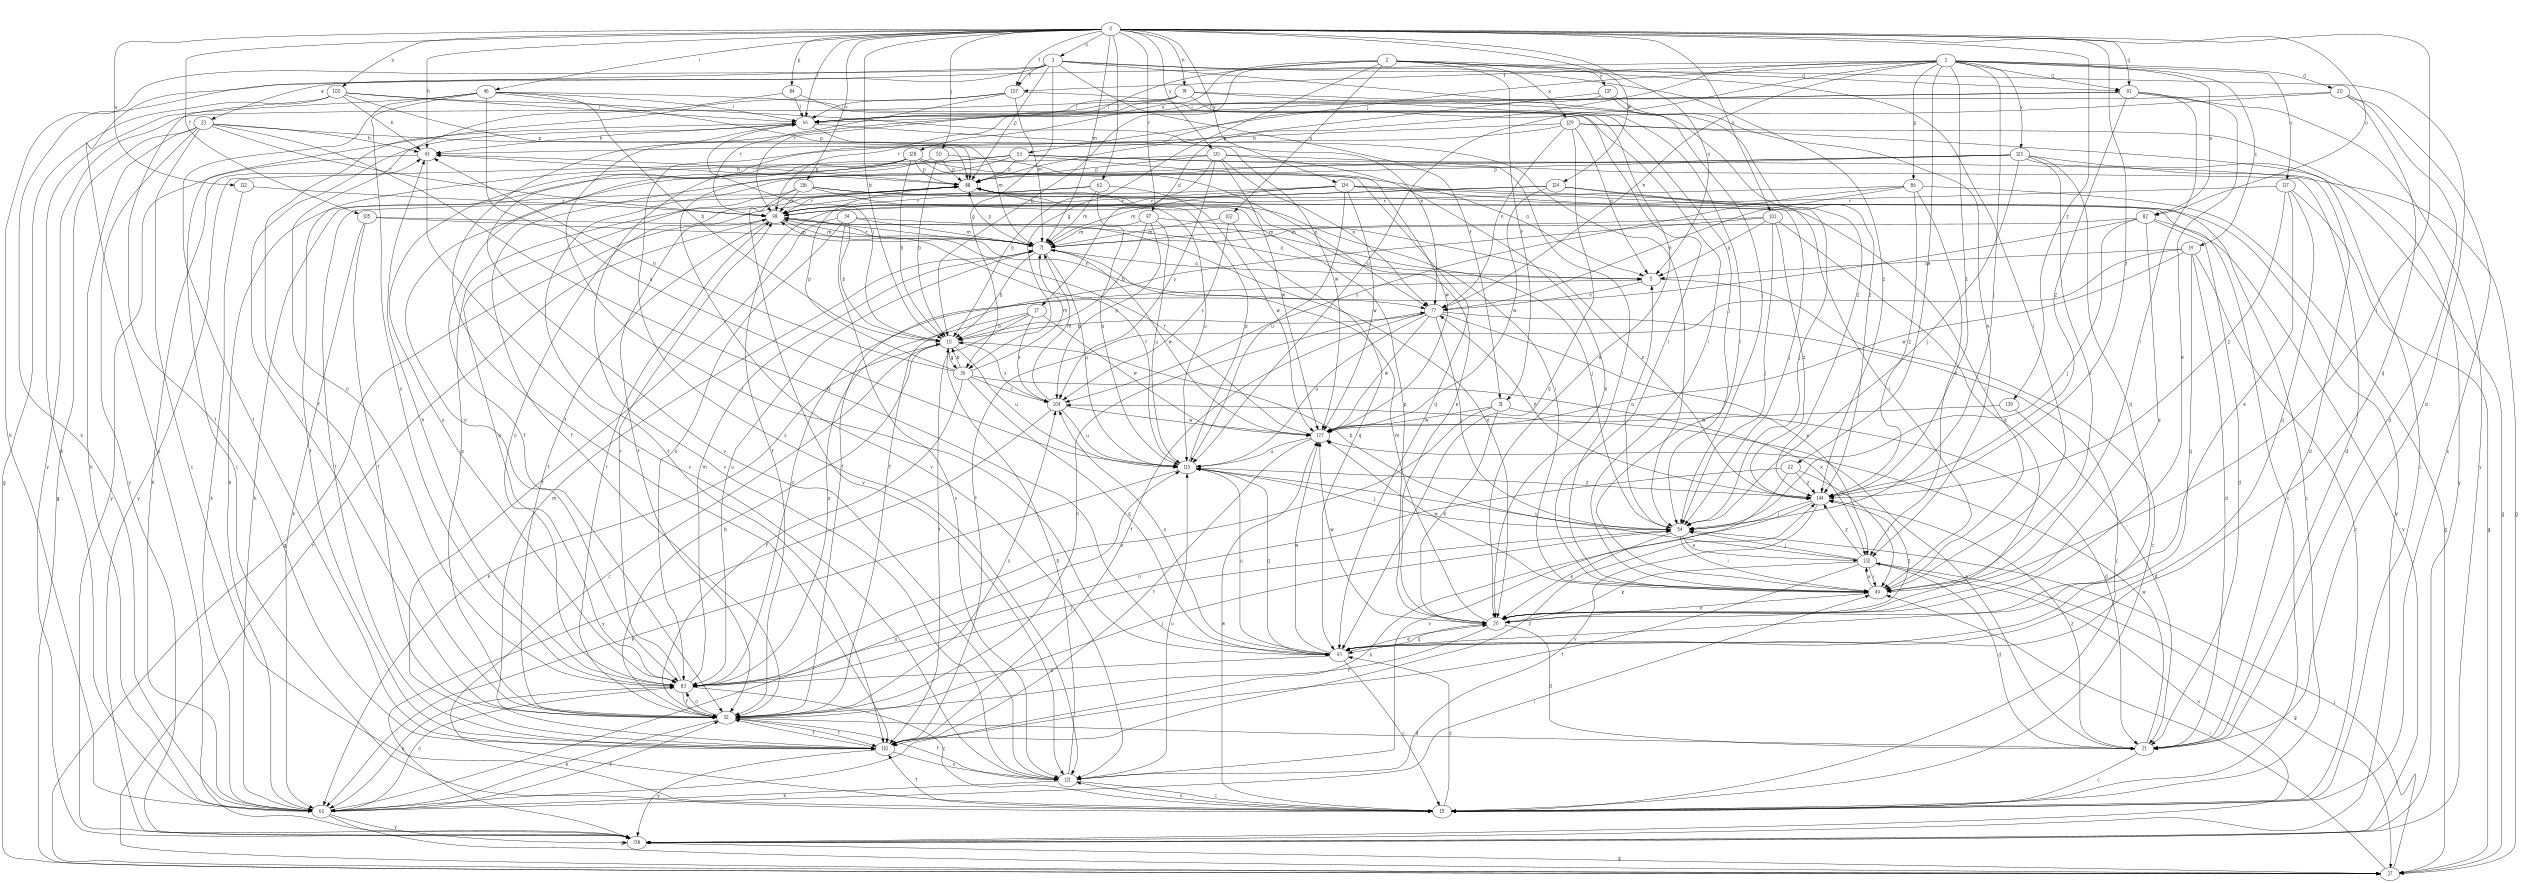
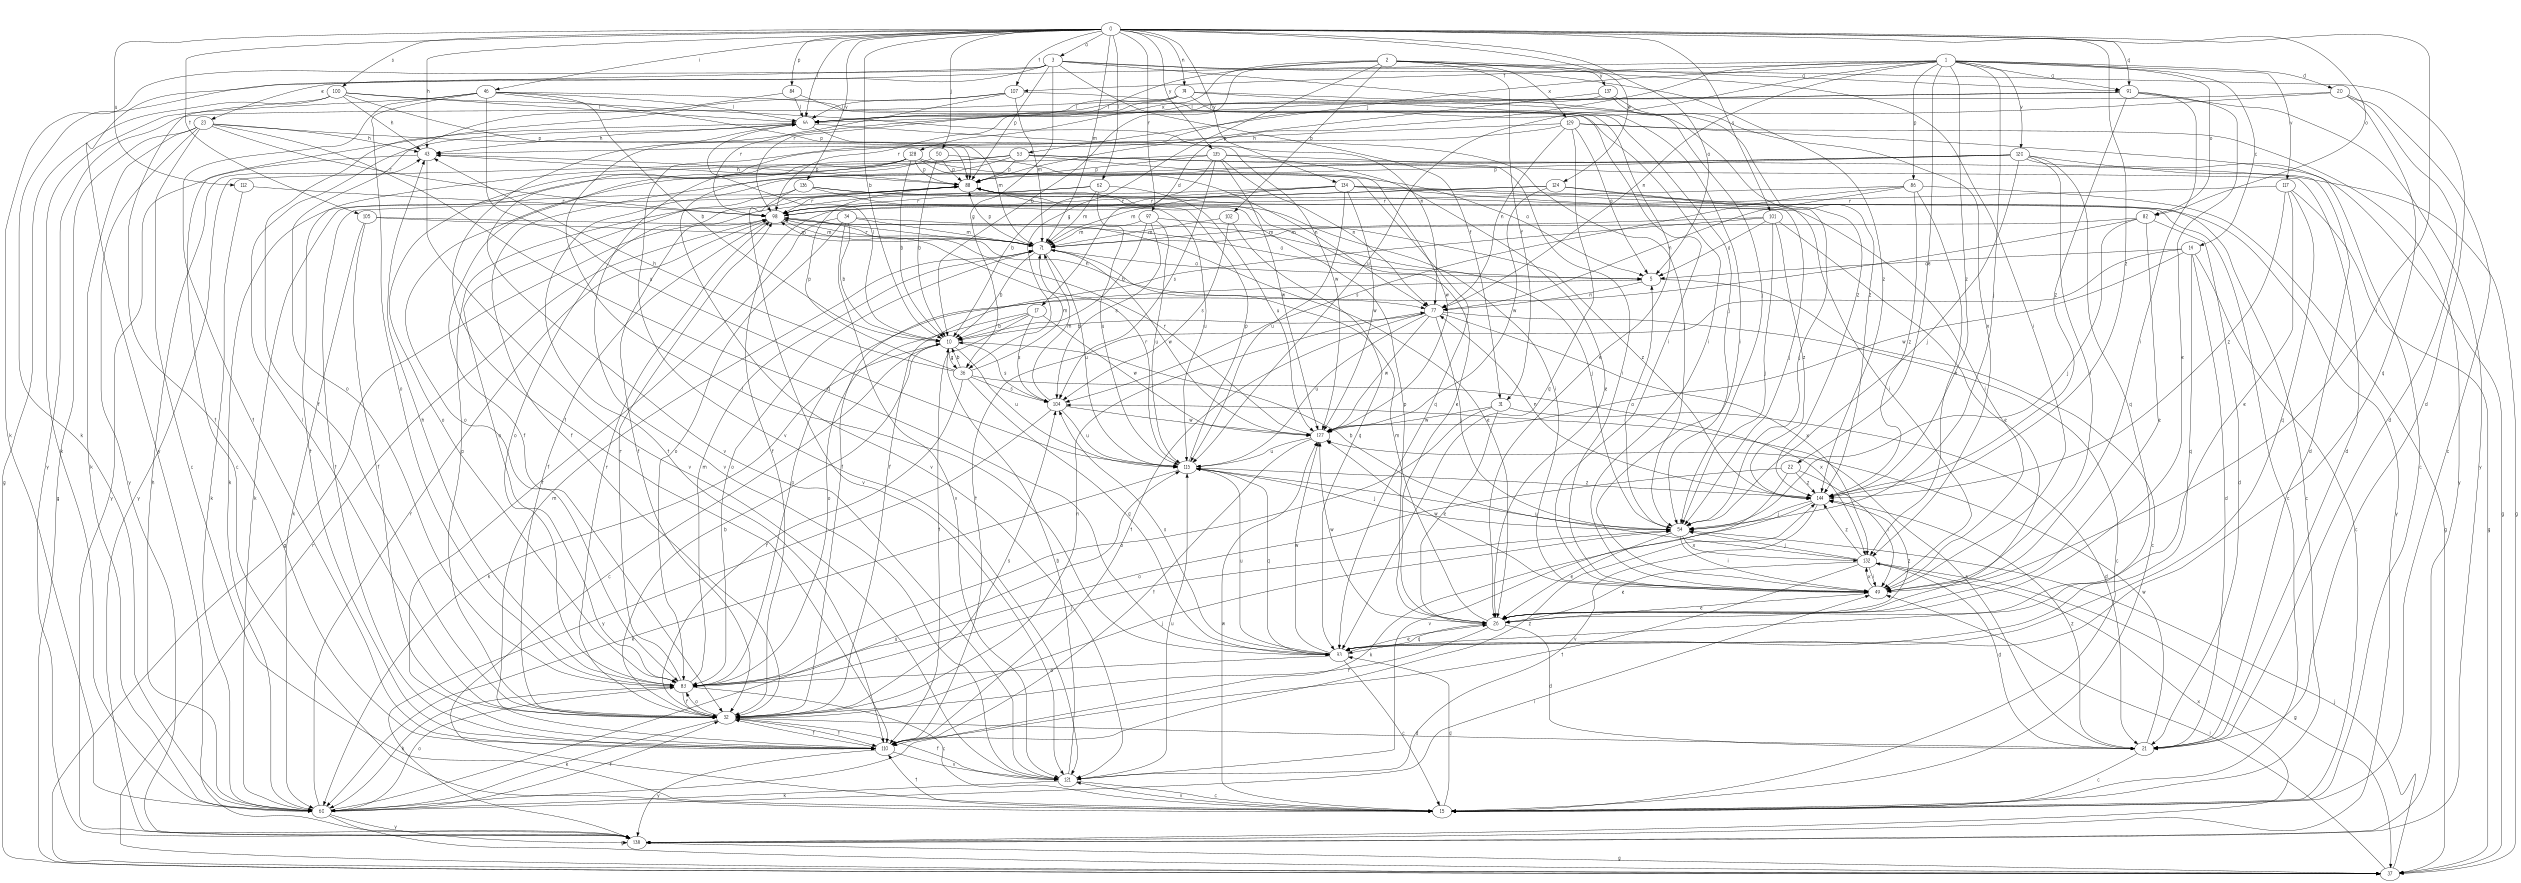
(1027, 76) -> none
(1311, 139) -> (1311, 139)
(791, 200) -> (454, 449)
(1278, 311) -> (1278, 311)
(2009, 405) -> none
(2395, 786) -> none
